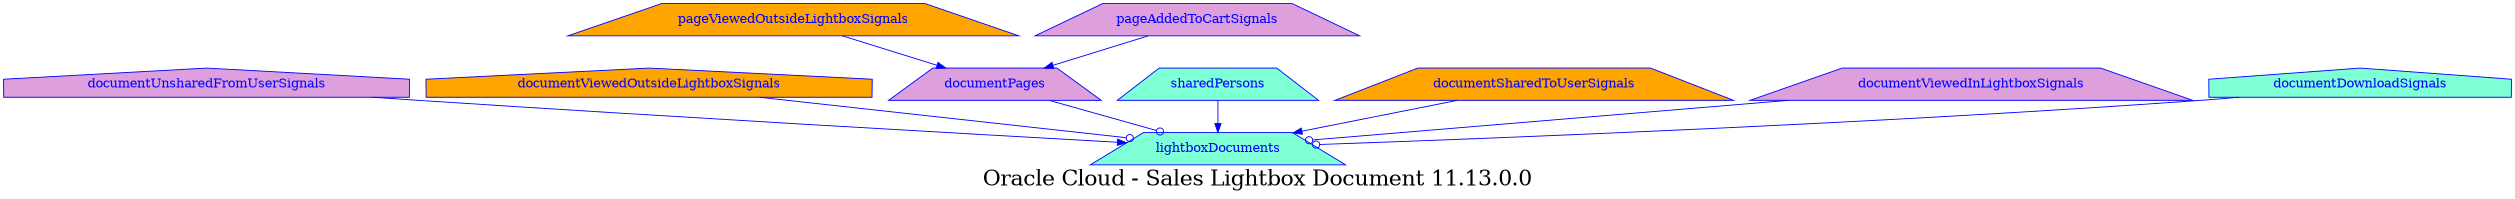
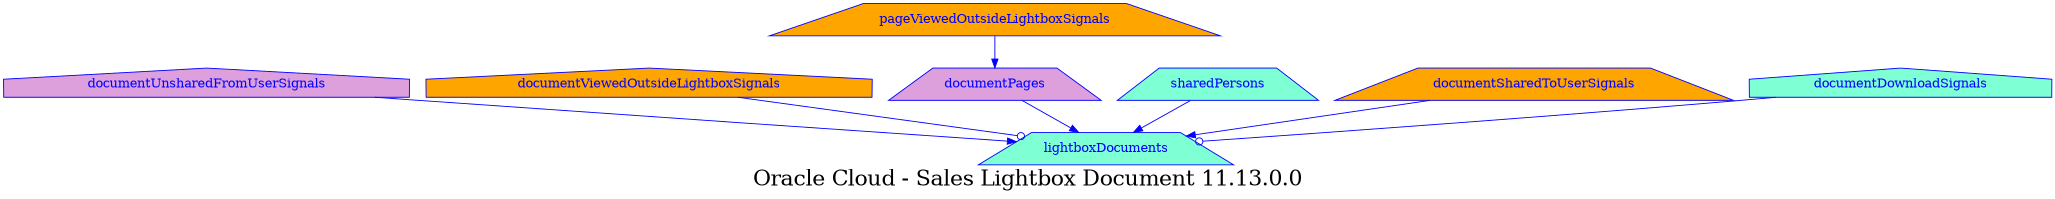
(1197, 20) -> none
(1971, 84) -> none
(1103, 115) -> (1046, 114)
